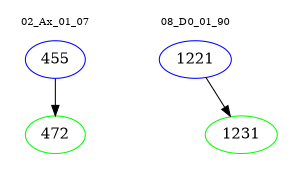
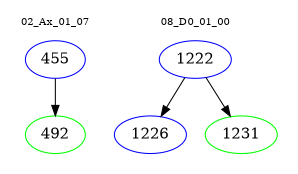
(196, 22) -> (196, 22)
(195, 60) -> (195, 60)
(55, 135) -> (55, 135)
none -> (150, 135)
